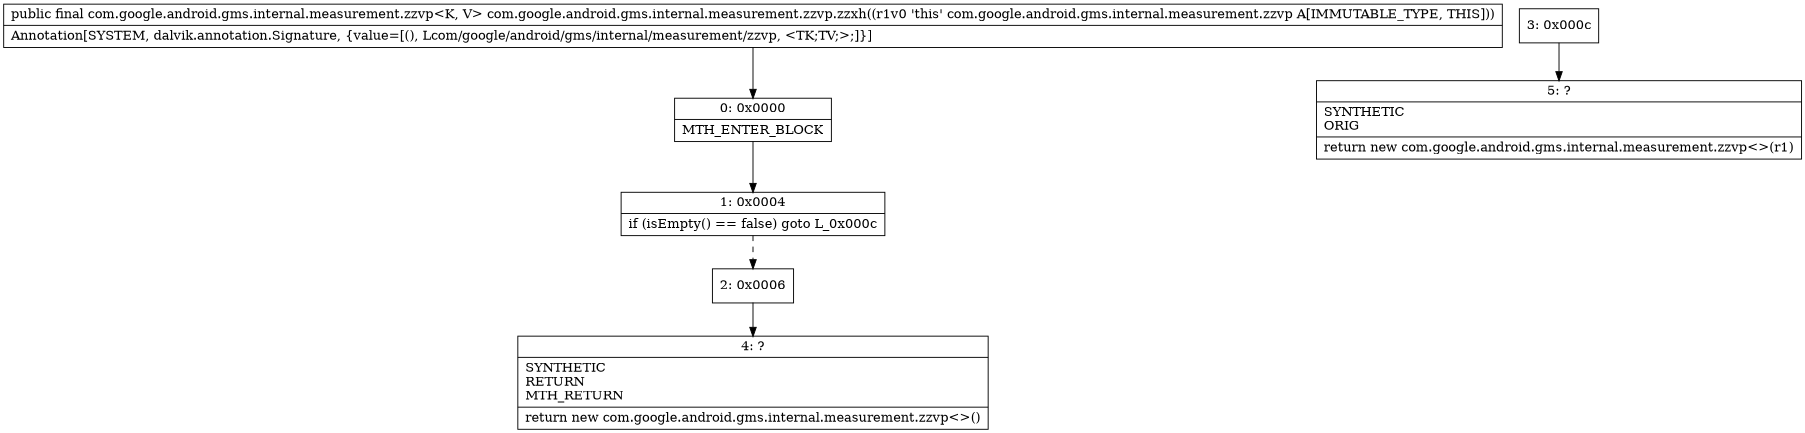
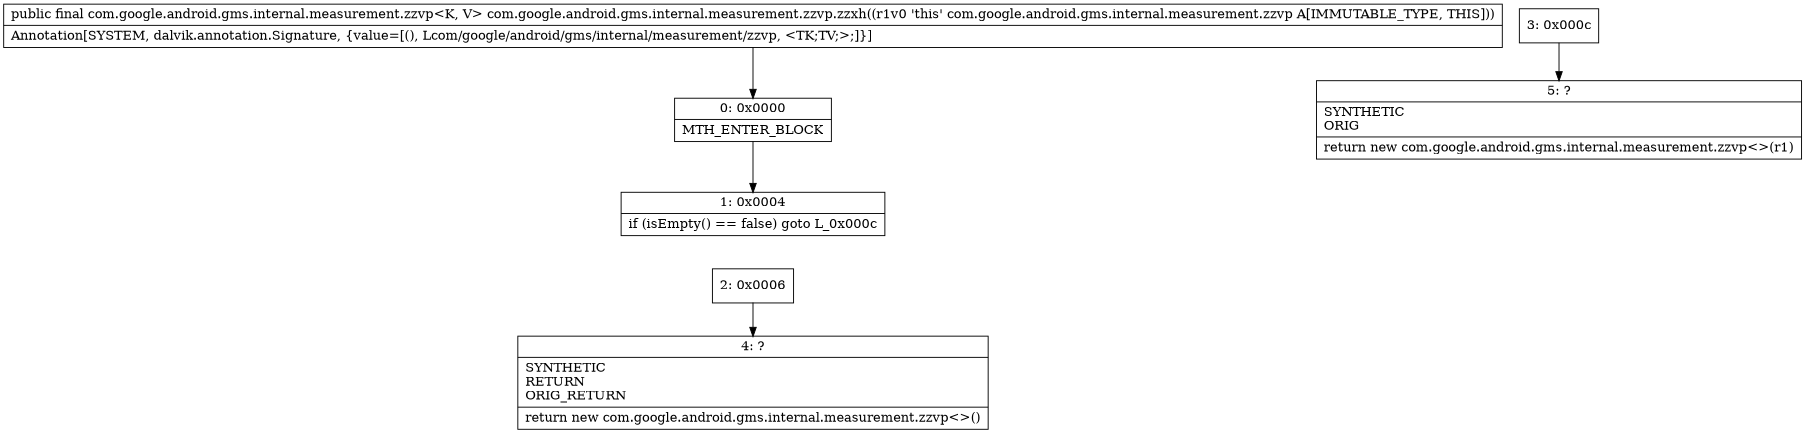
(753, 247) -> none
(575, 396) -> (576, 396)
